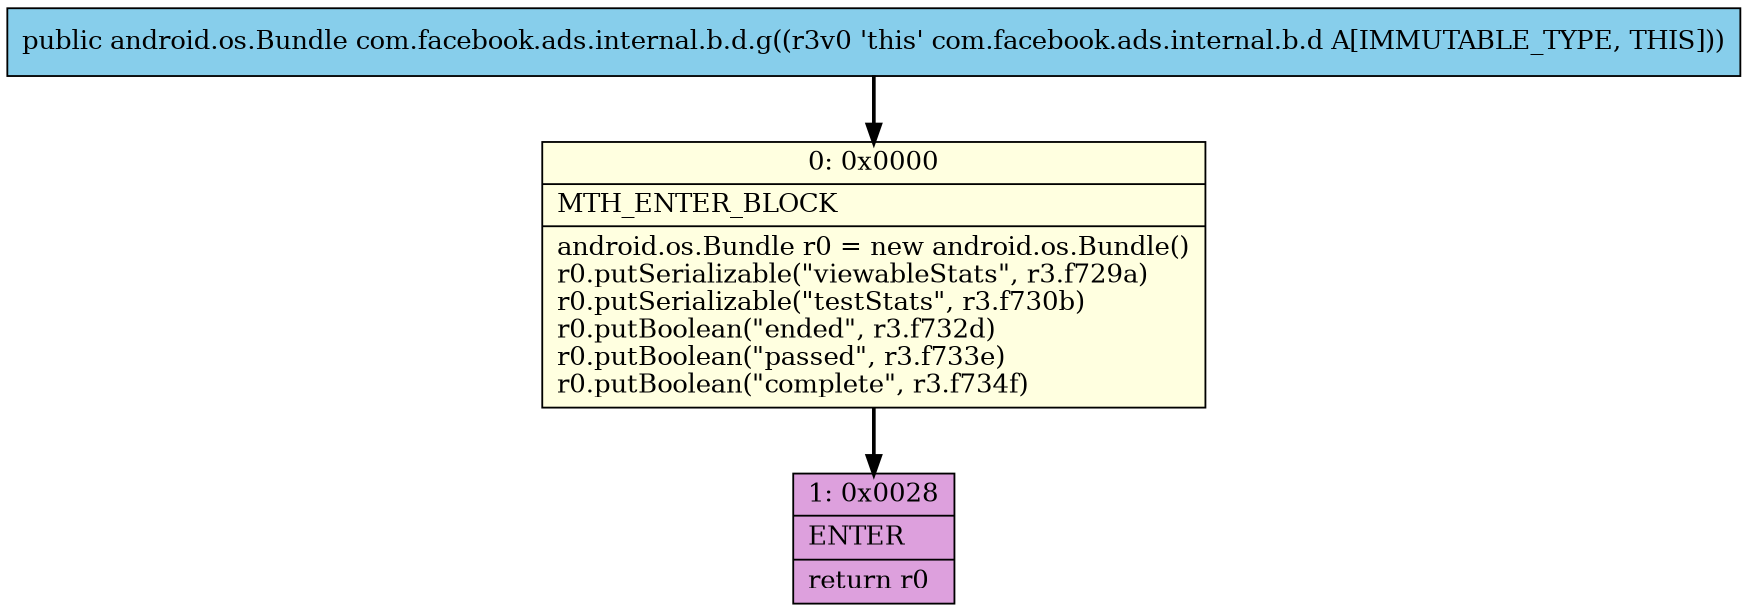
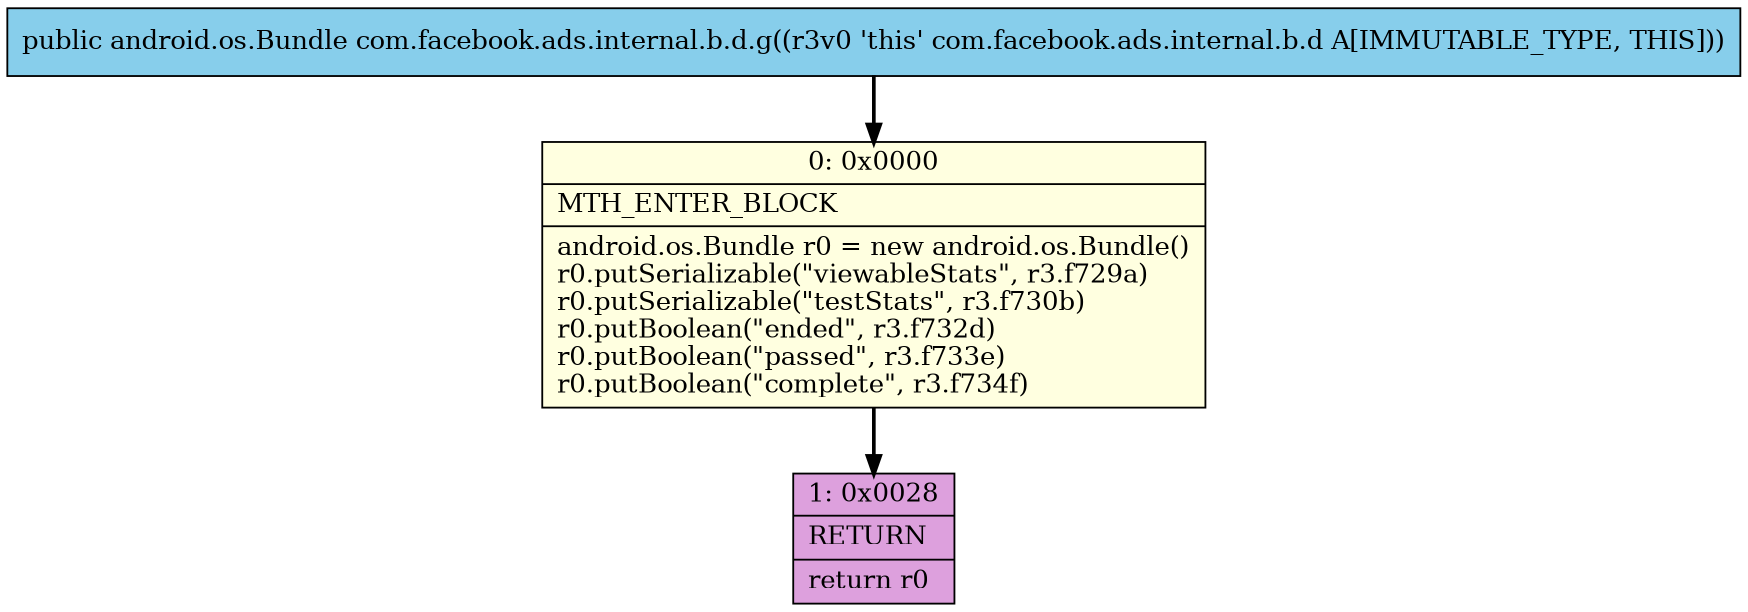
(856, 537) -> (867, 537)
